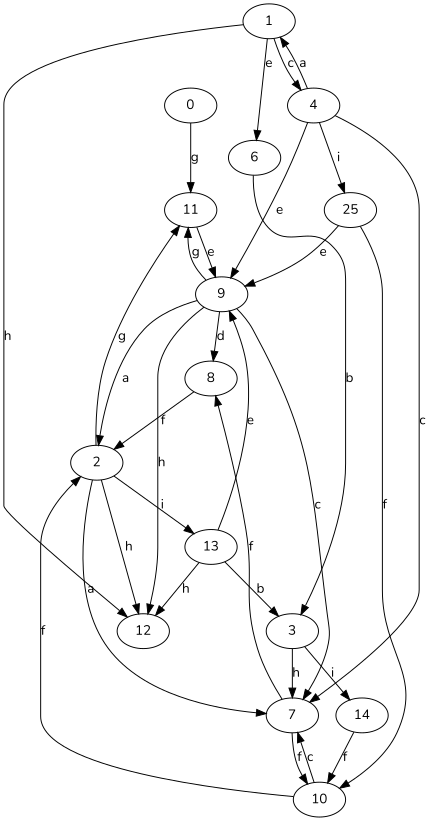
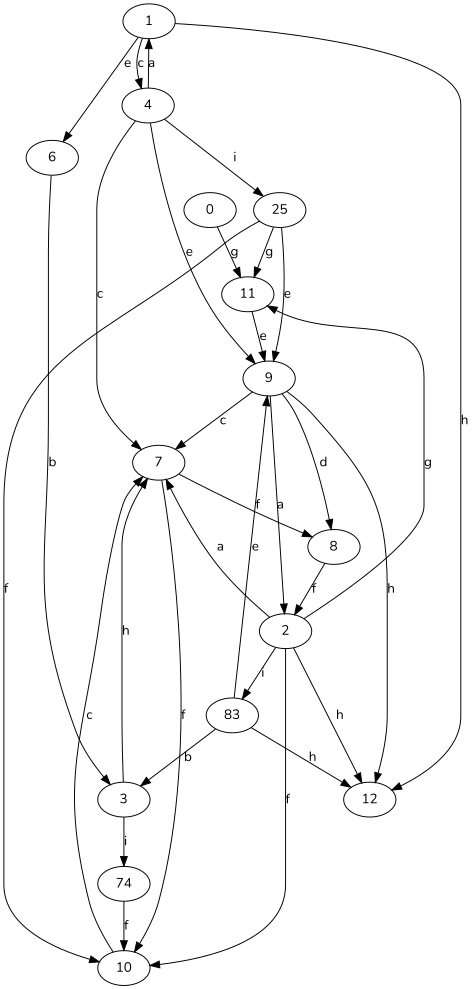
(192, 261) -> (266, 248)
(211, 547) -> (232, 715)
(362, 715) -> (124, 884)
(47, 731) -> (286, 848)
